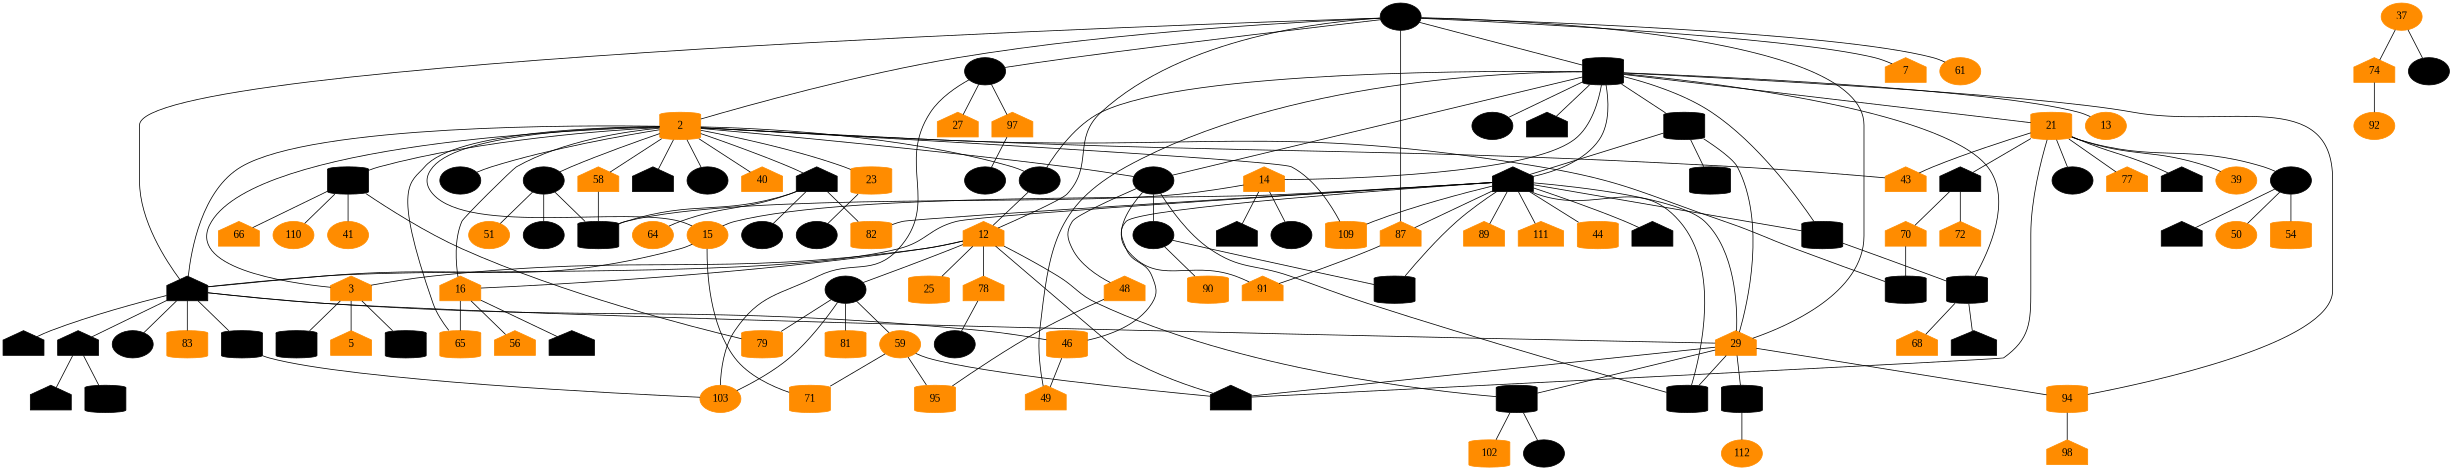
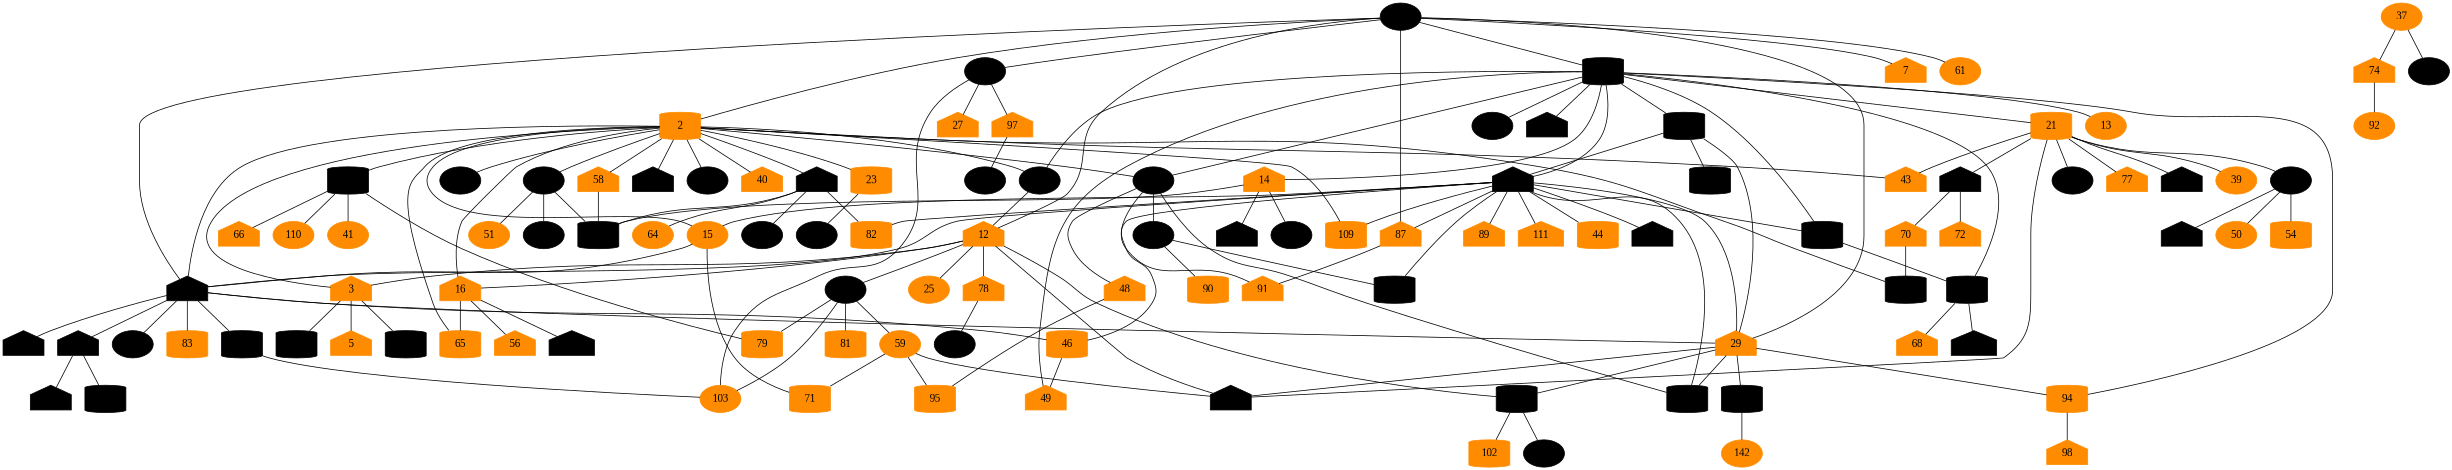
(929, 290) -> (929, 290)
(1742, 453) -> (1742, 453)
